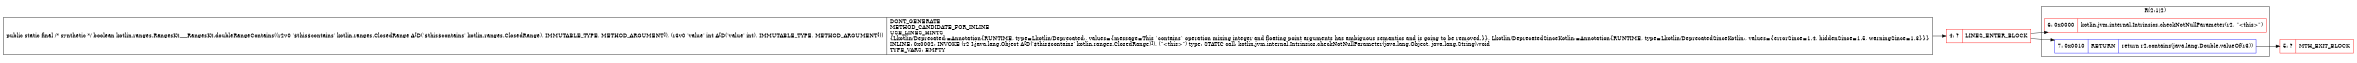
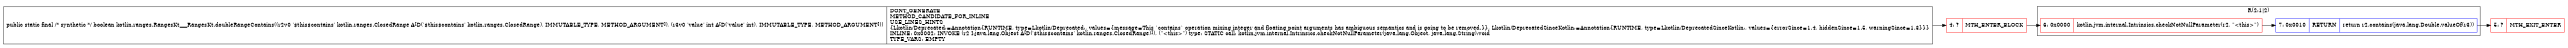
(1997, 36) -> (1994, 25)
(2039, 39) -> (2267, 25)
(2325, 46) -> (2535, 25)
